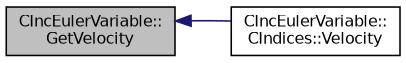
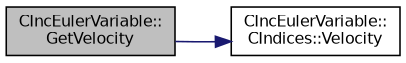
(211, 21) -> (195, 42)
